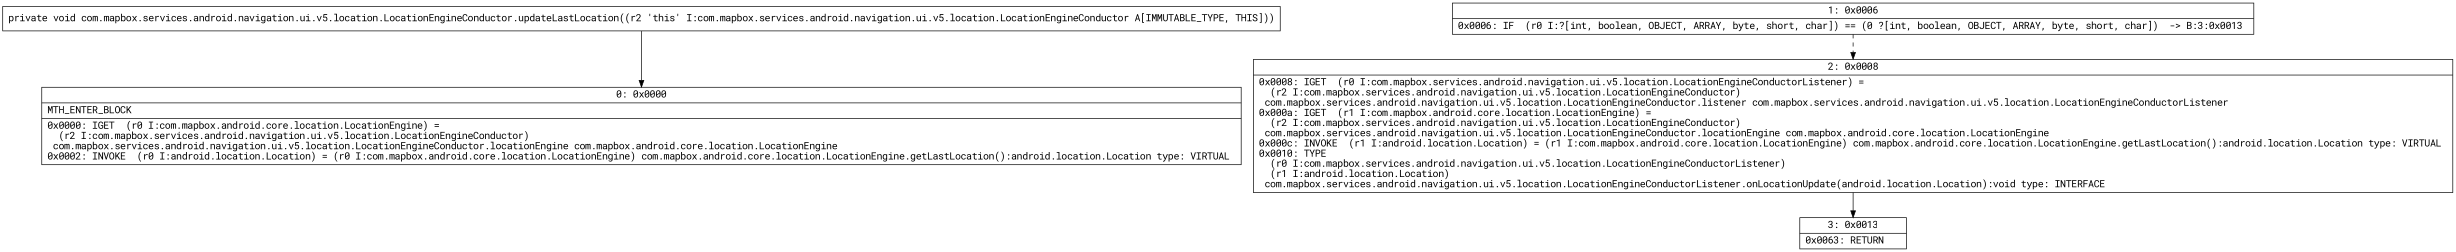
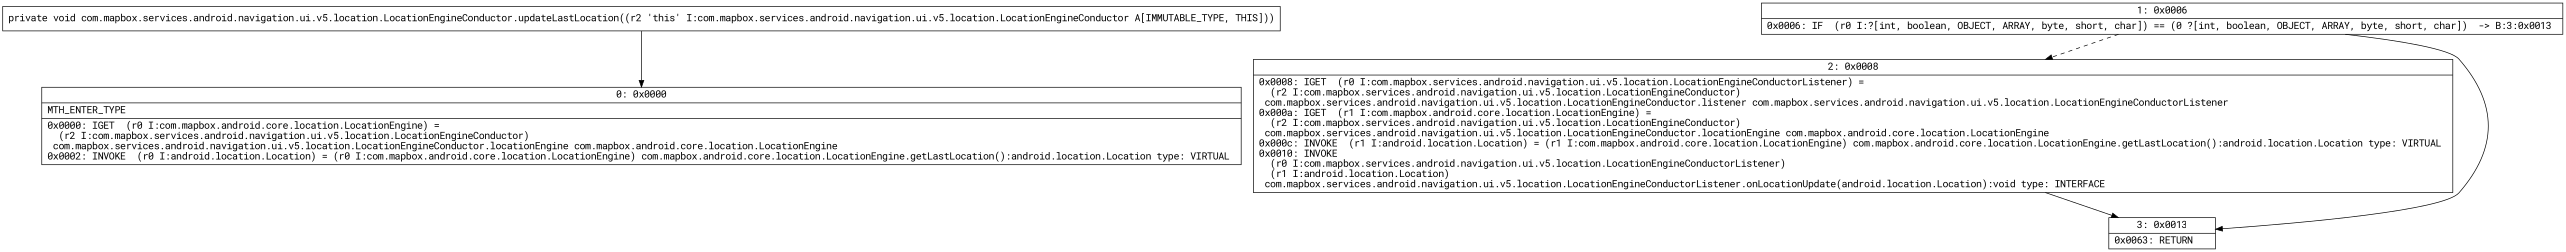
(89, 110) -> (87, 110)
(1298, 154) -> (1304, 154)
none -> (2467, 183)
